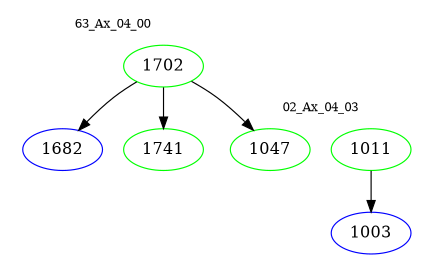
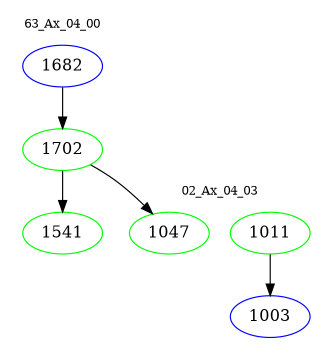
(110, 100) -> (63, 102)
(164, 150) -> (63, 233)
